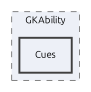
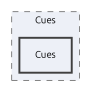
(46, 21) -> (46, 21)
